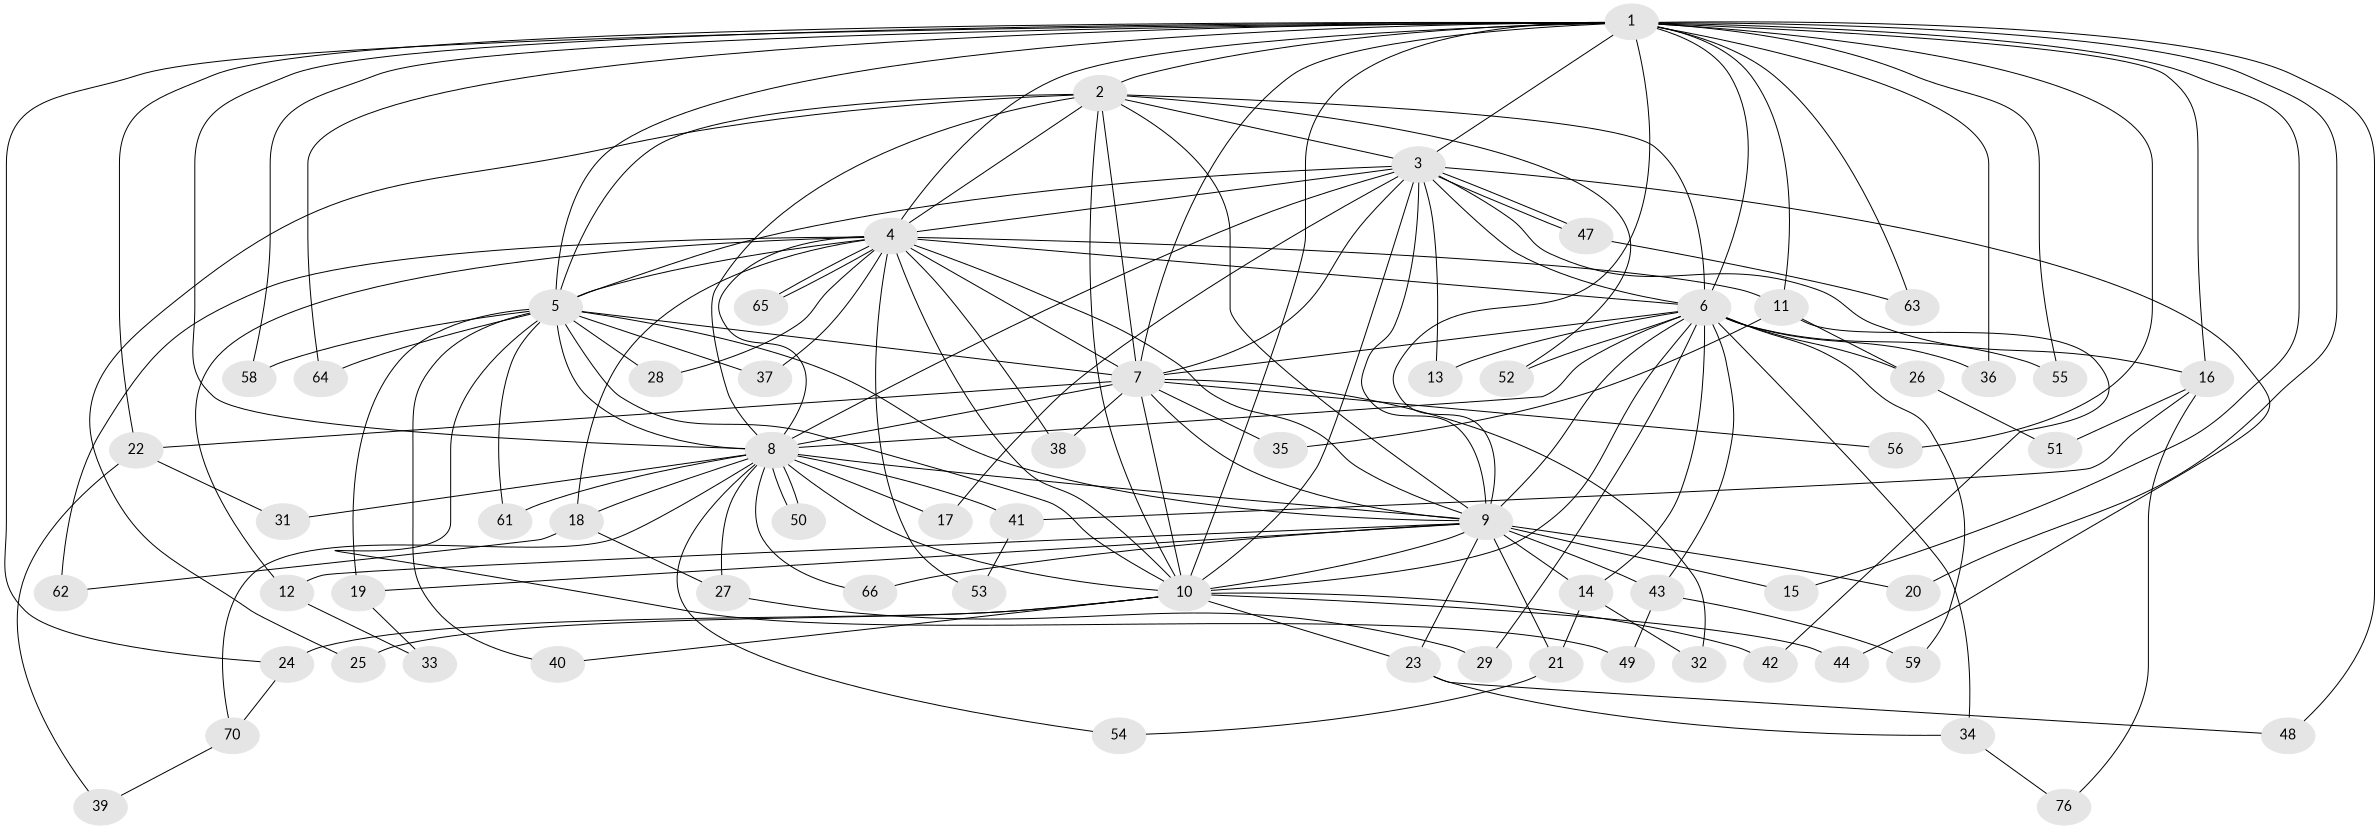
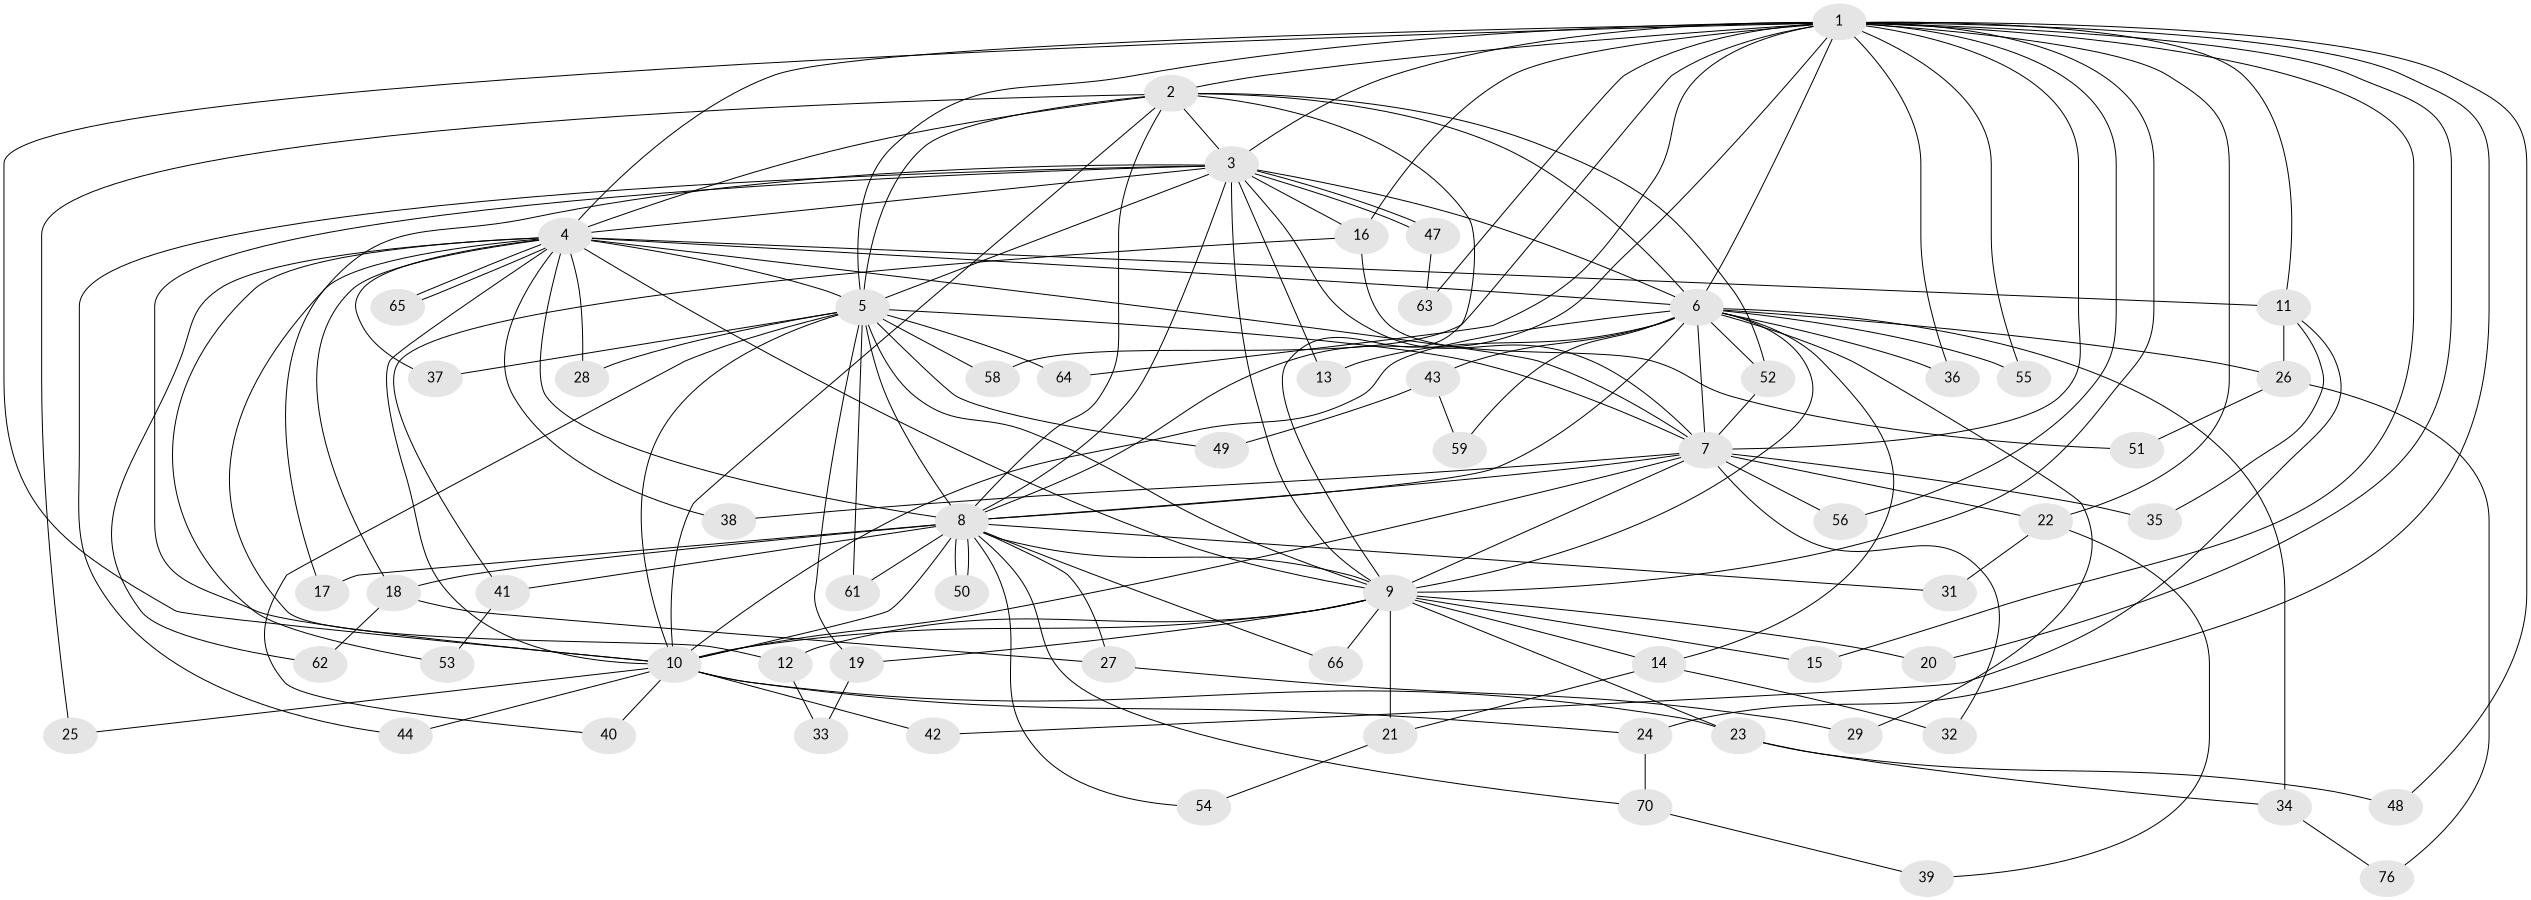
(1119, 236) -> (1737, 415)
(1573, 555) -> none
(2148, 599) -> (2489, 587)
